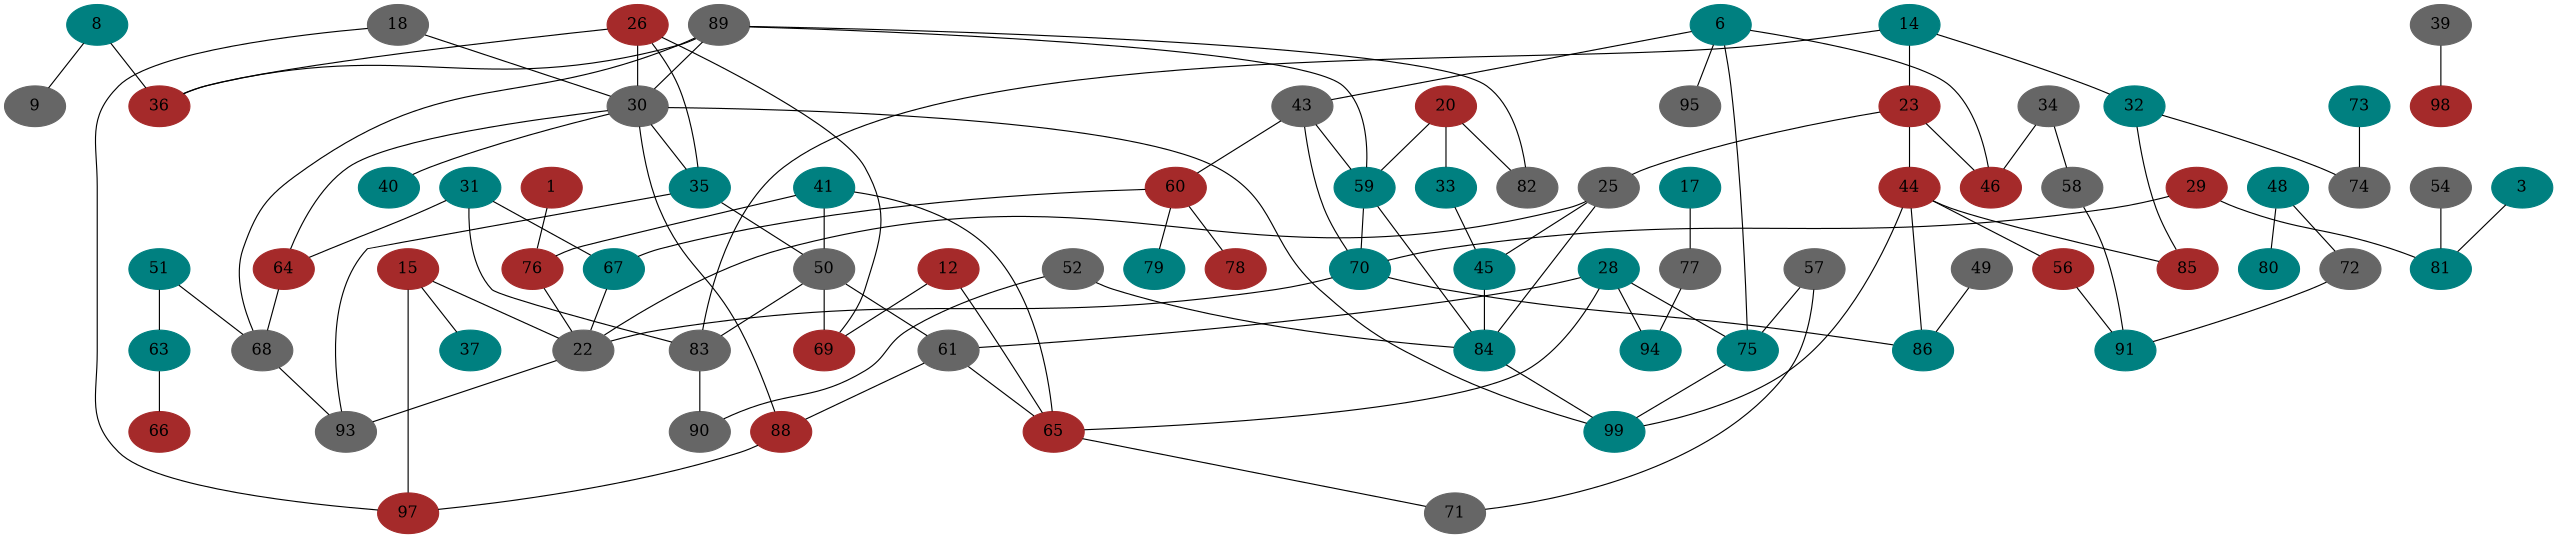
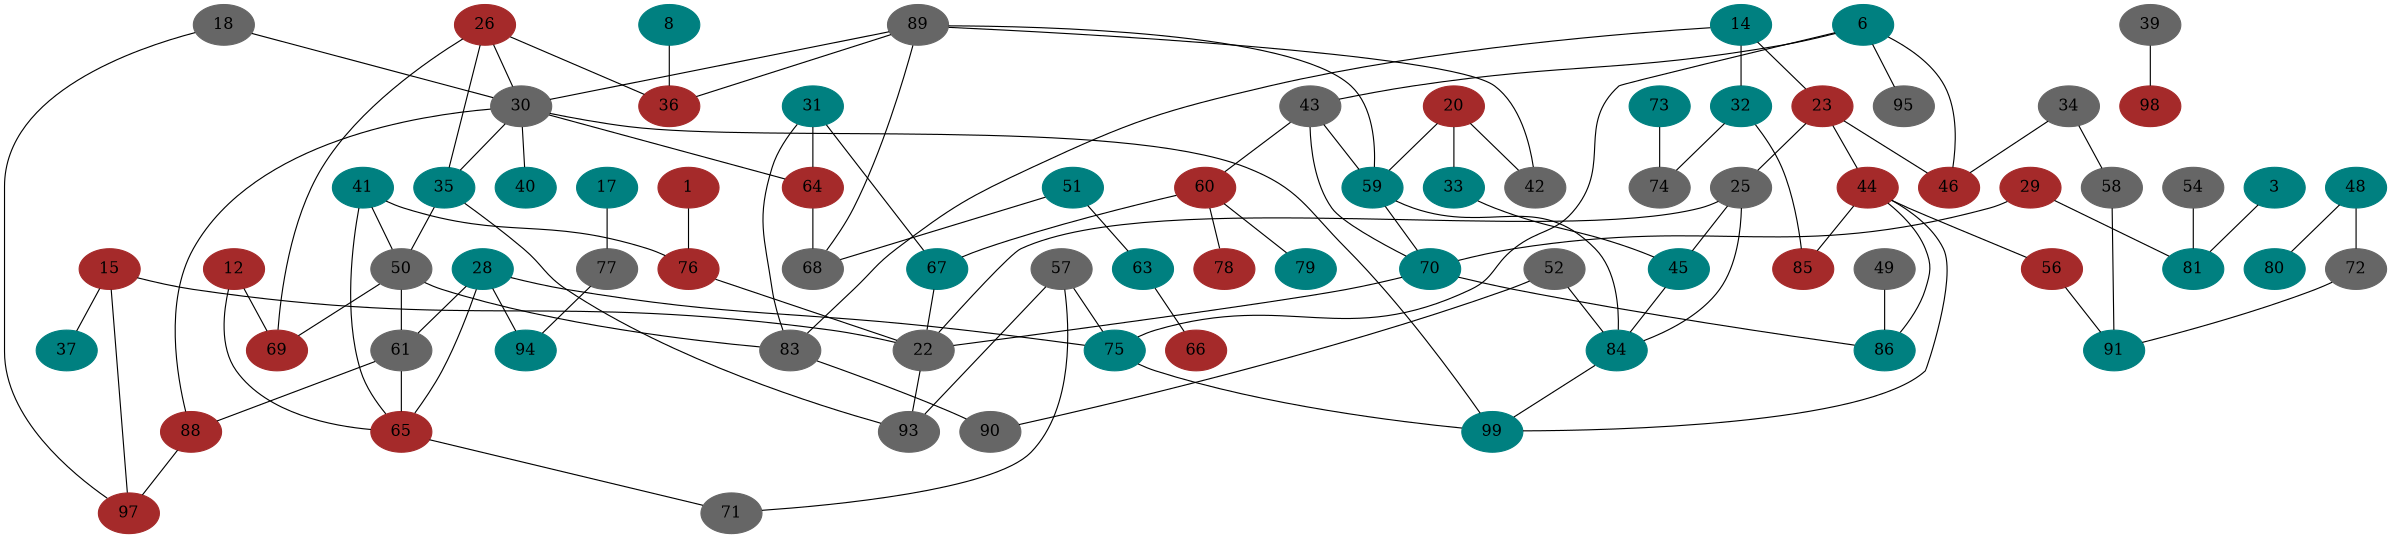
(35, 106) -> none
(1527, 188) -> (1535, 188)
(304, 391) -> (985, 350)
